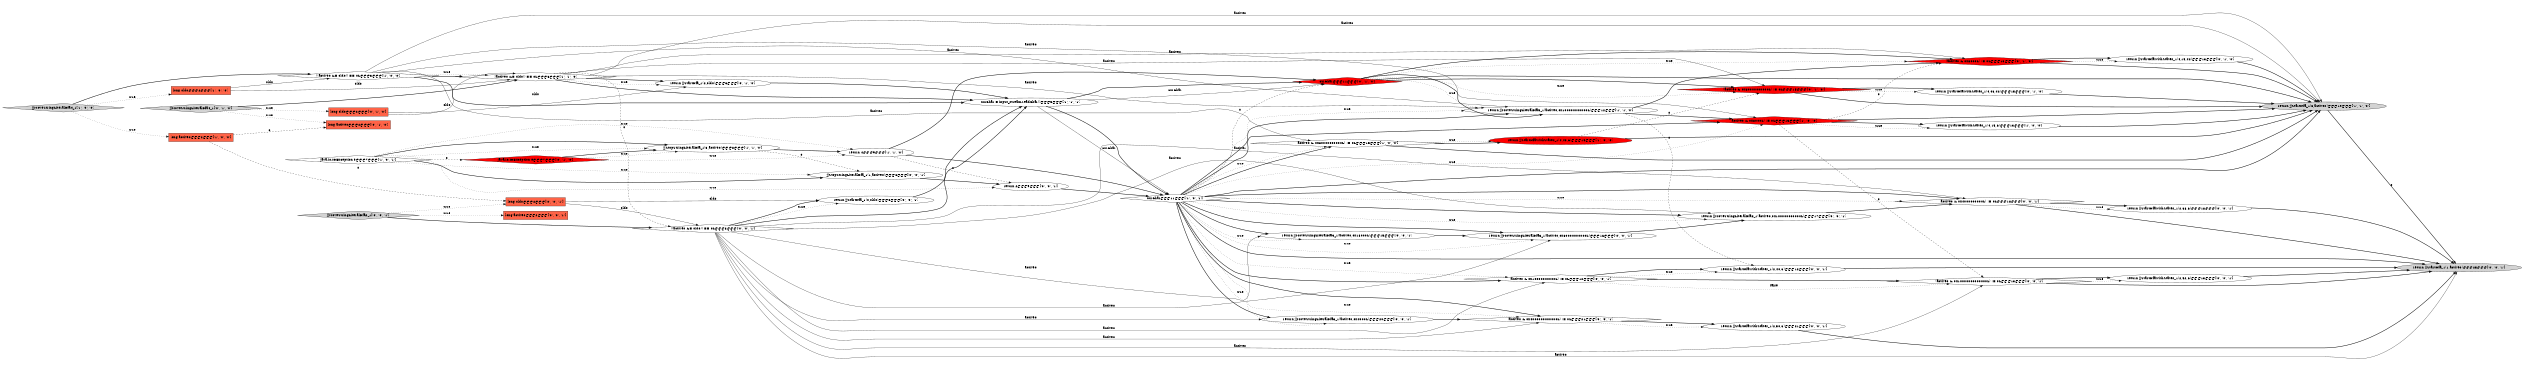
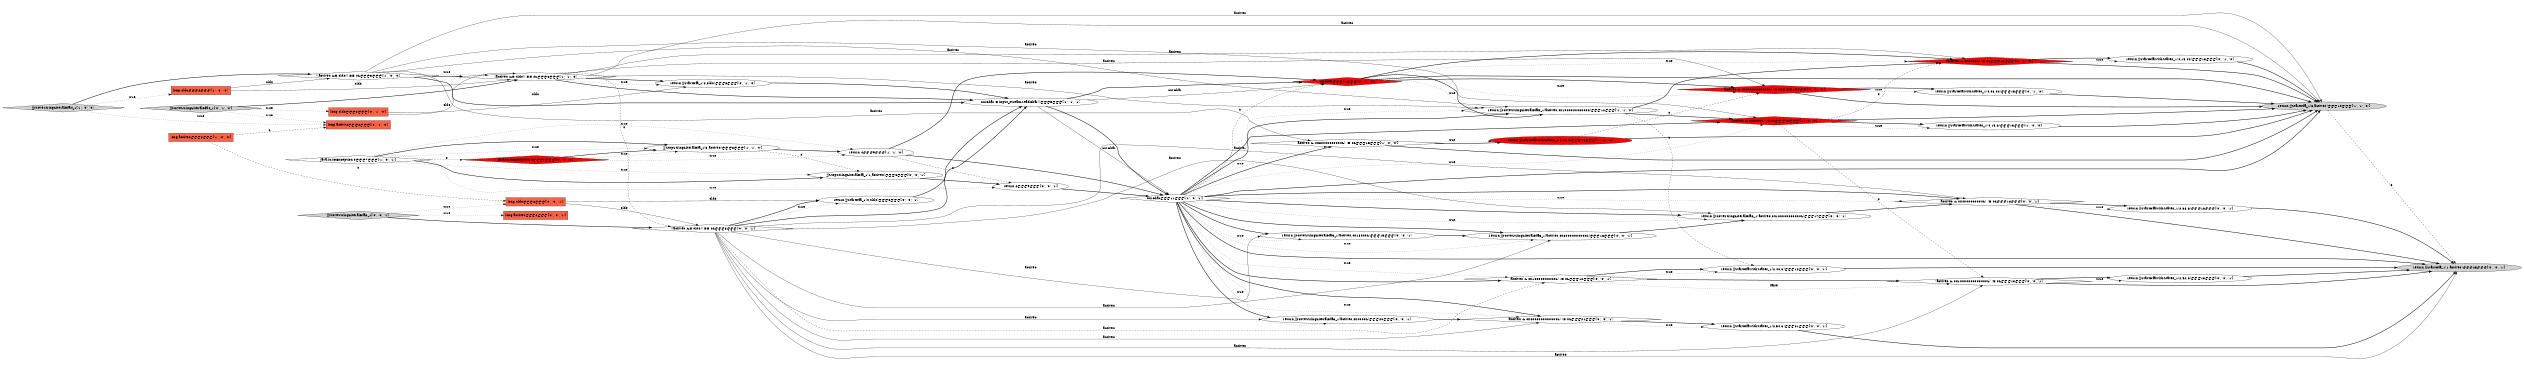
(118, 129) -> (202, 122)
(2391, 186) -> (2391, 186)
(1116, 330) -> (1116, 330)
